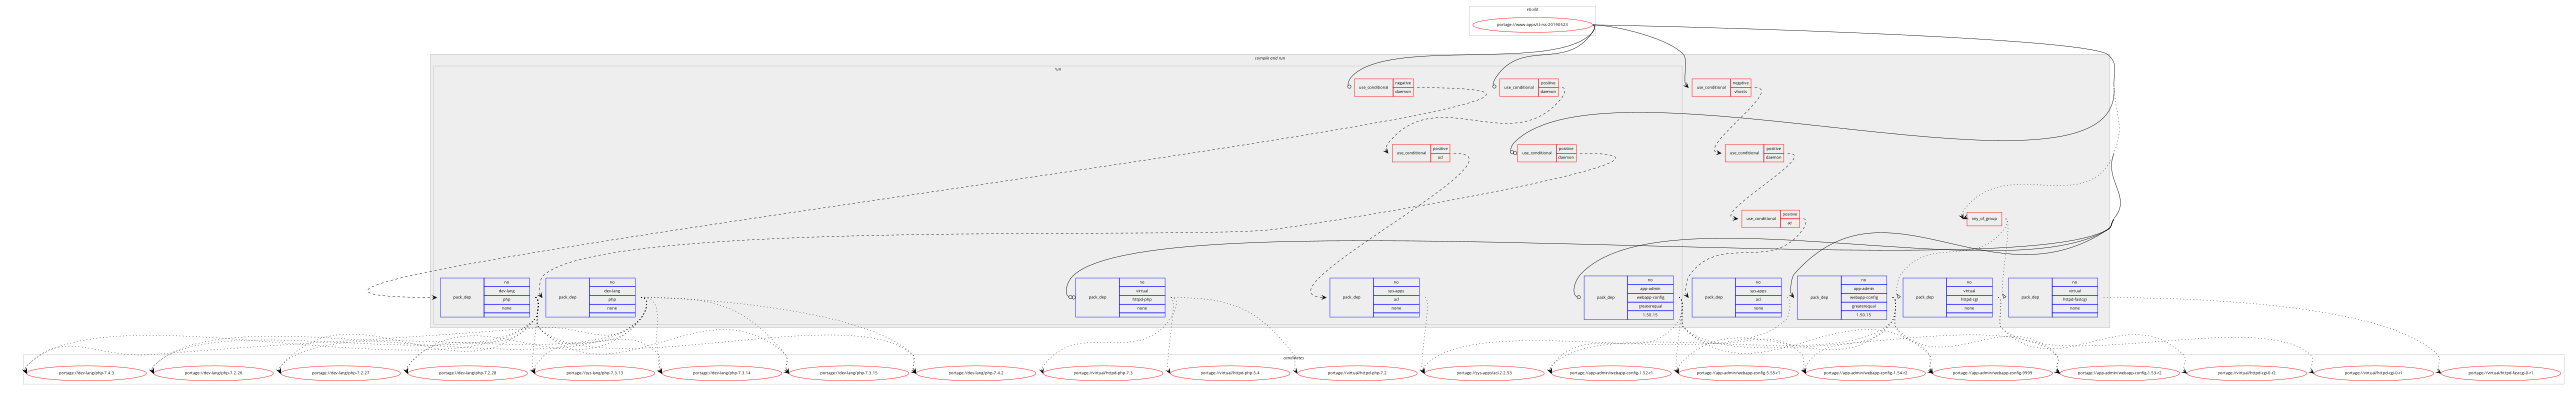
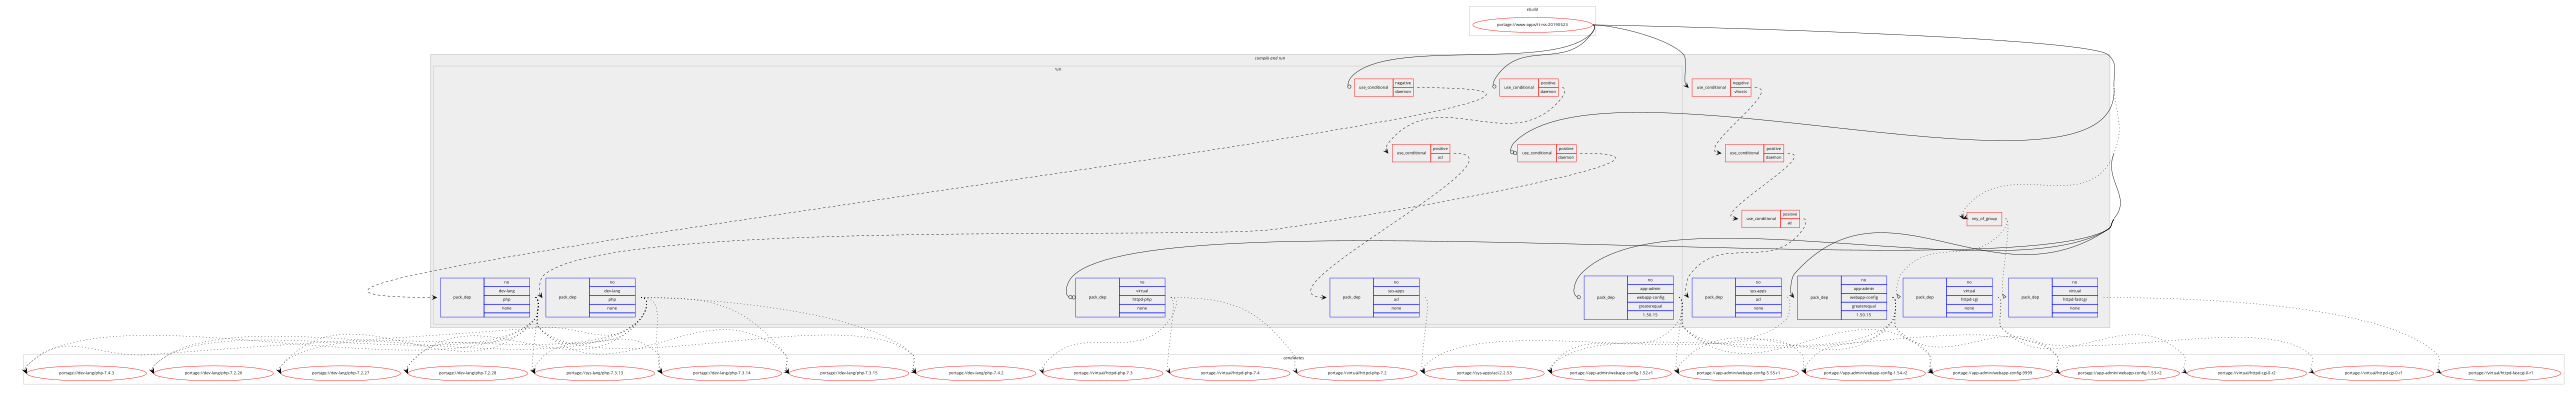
(1230, 373) -> (1230, 373)
